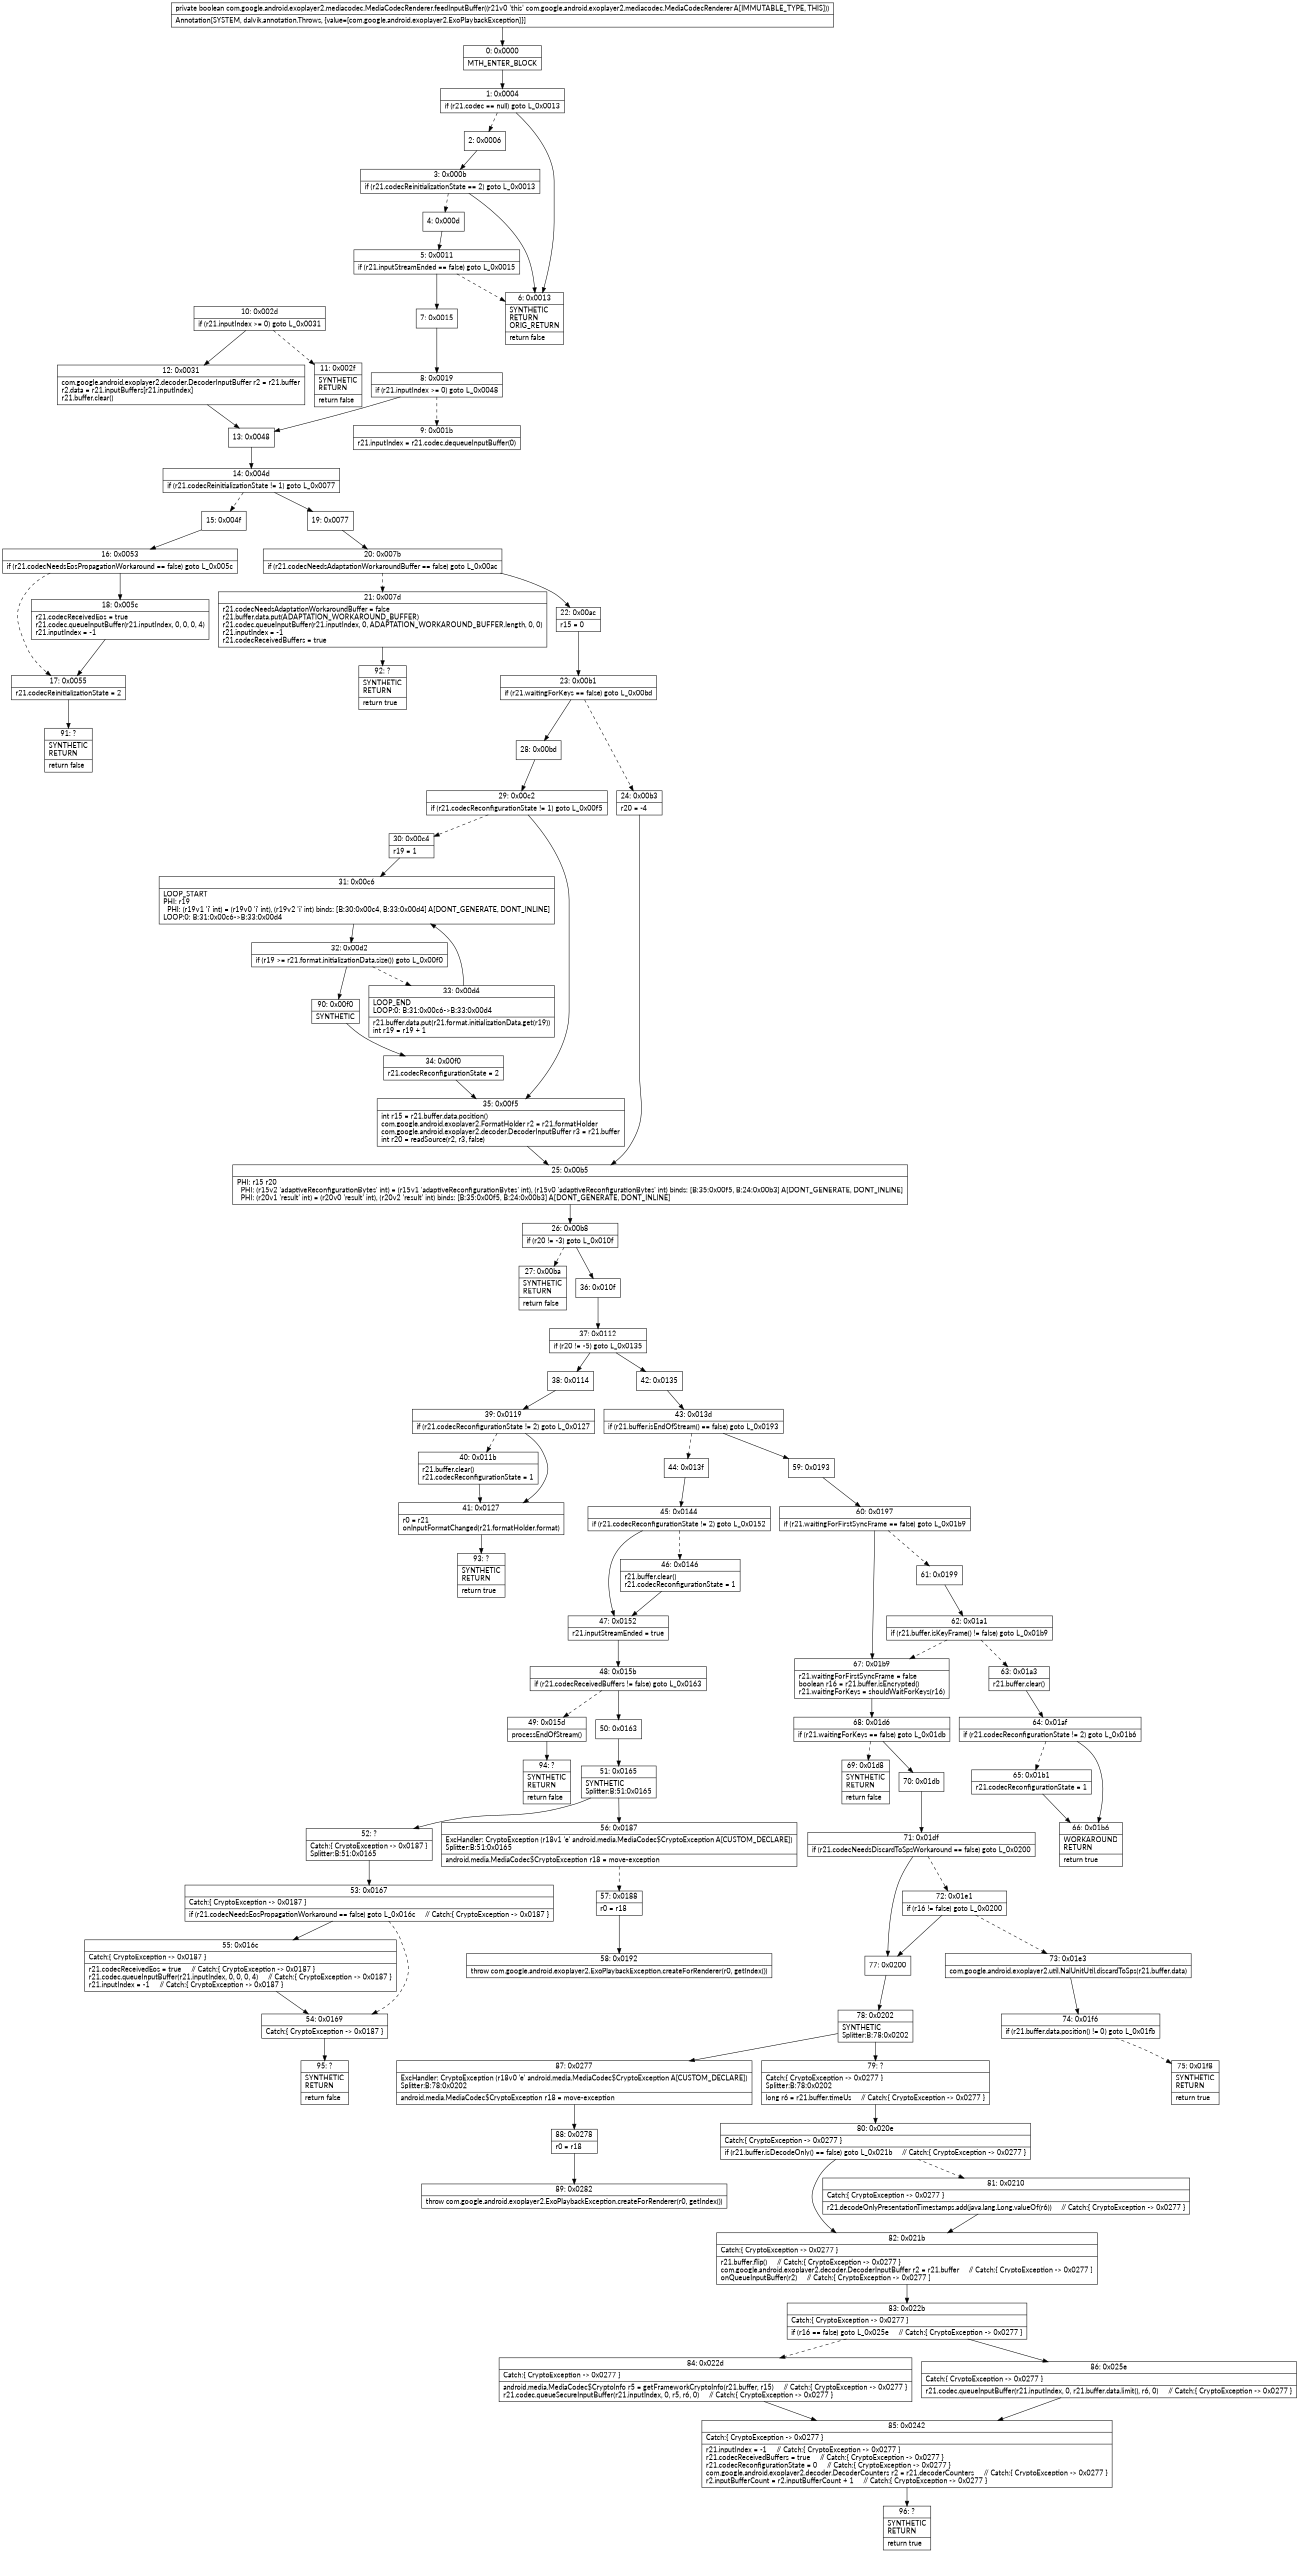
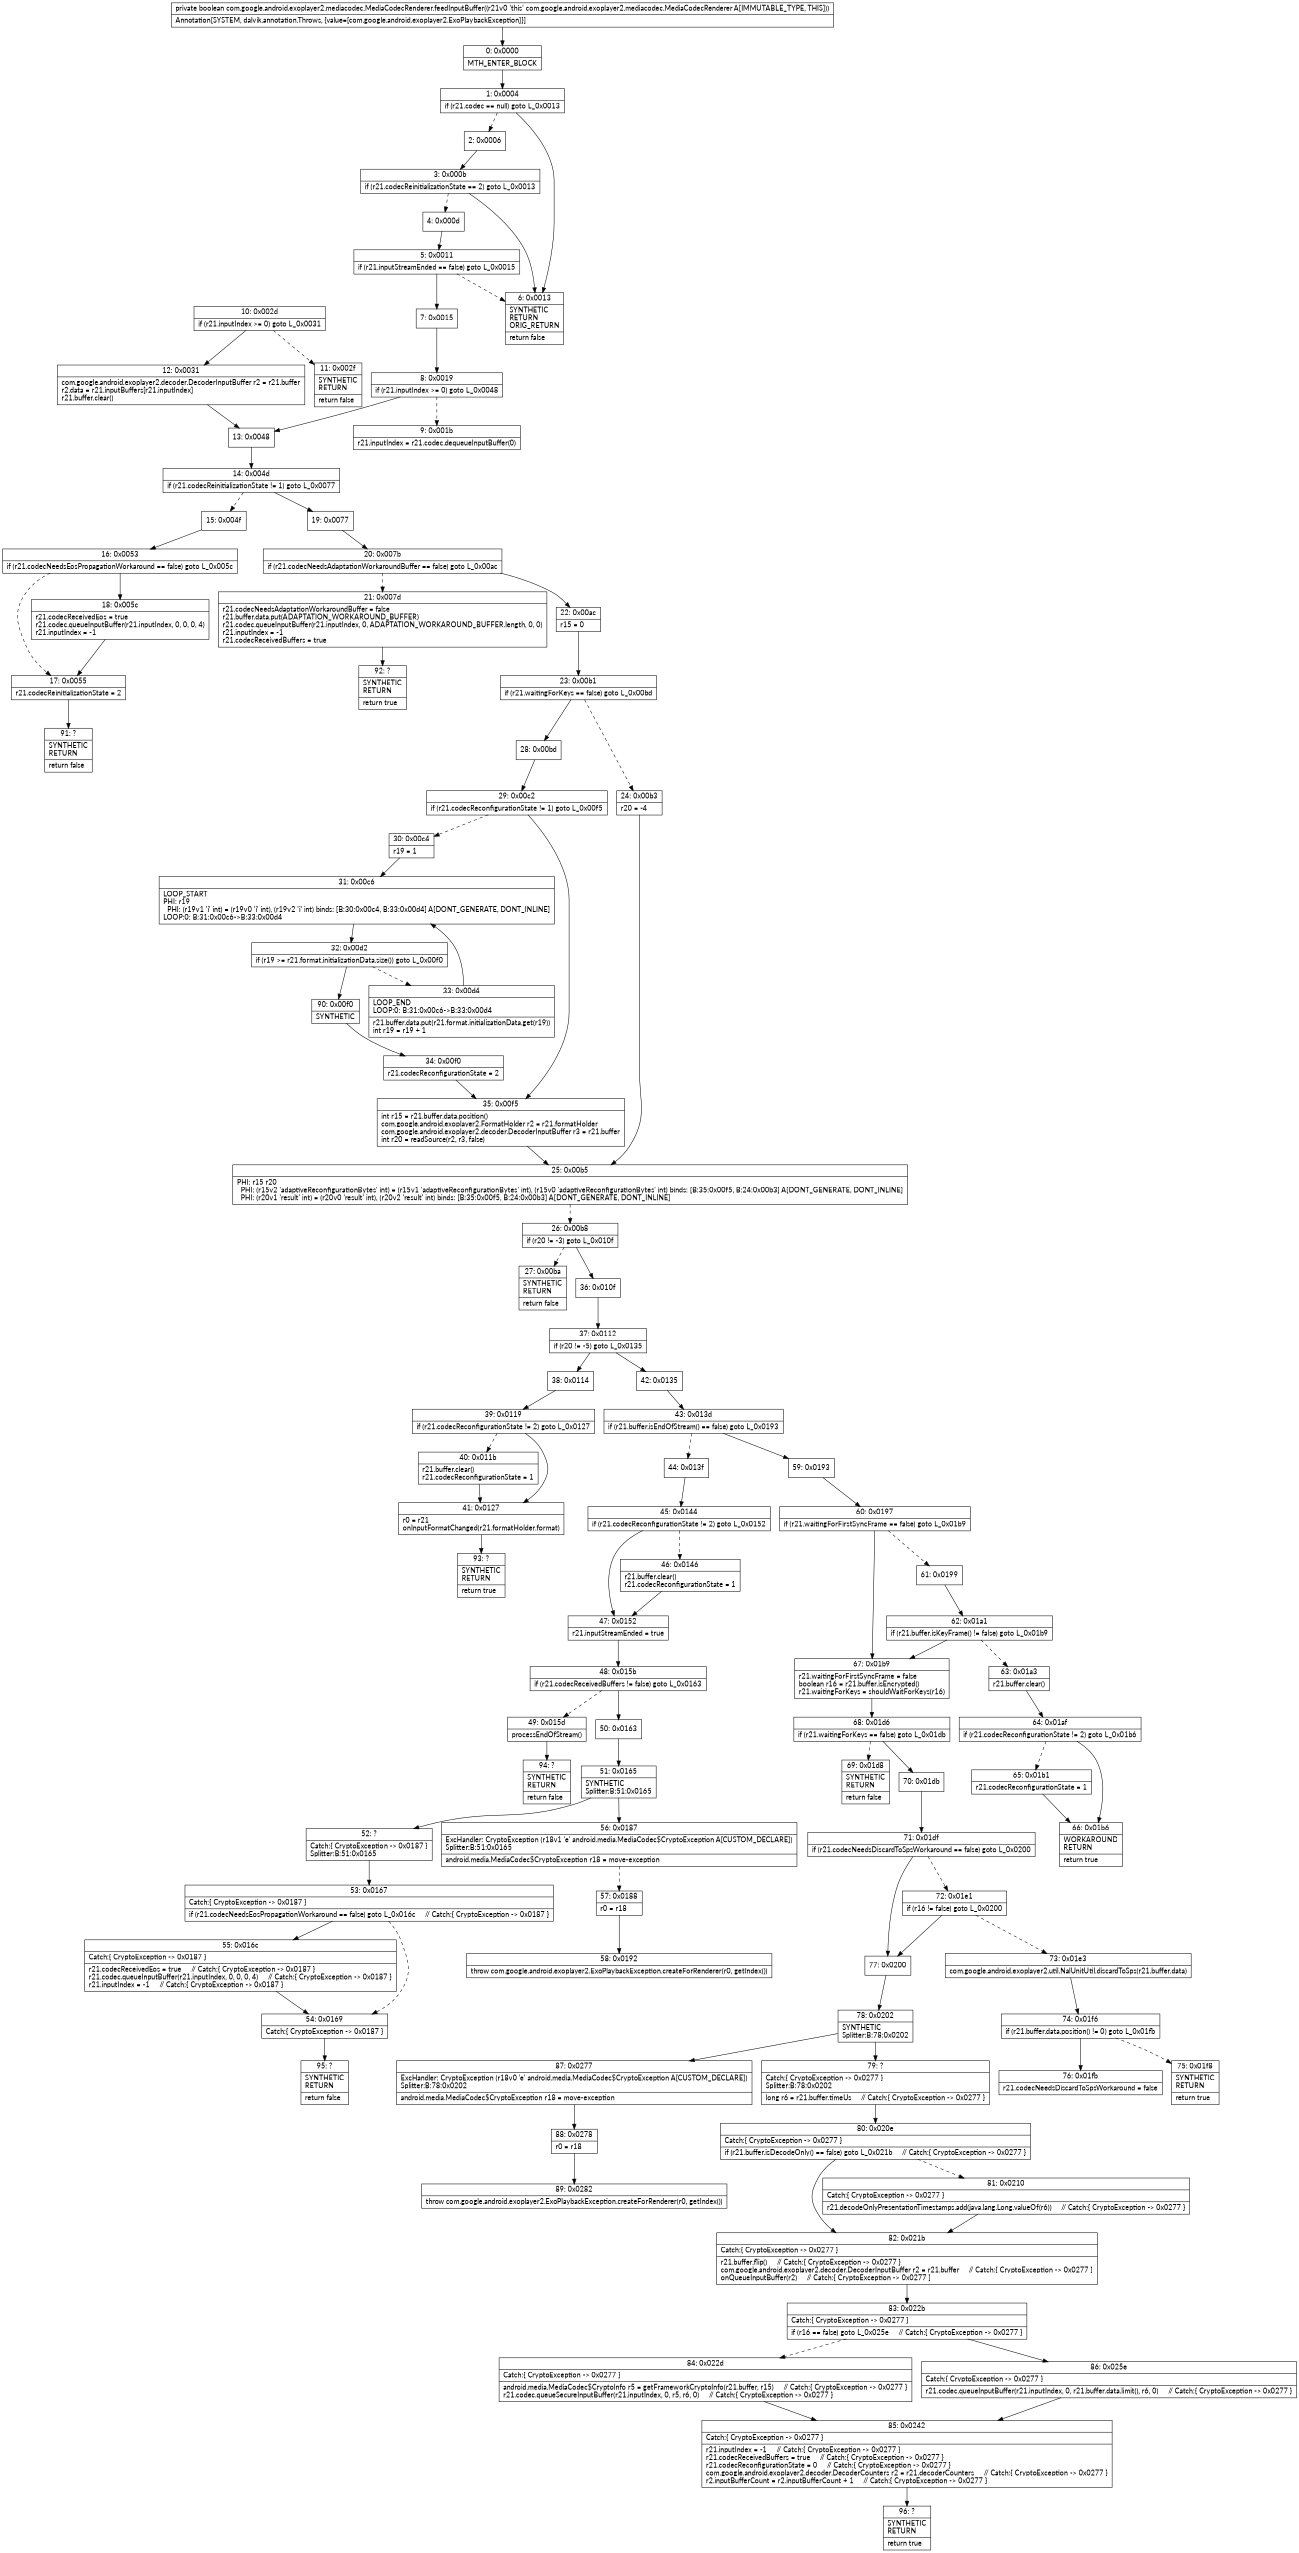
(570, 1211) -> (570, 1211)
(931, 1648) -> (931, 1648)
none -> (1081, 2083)
